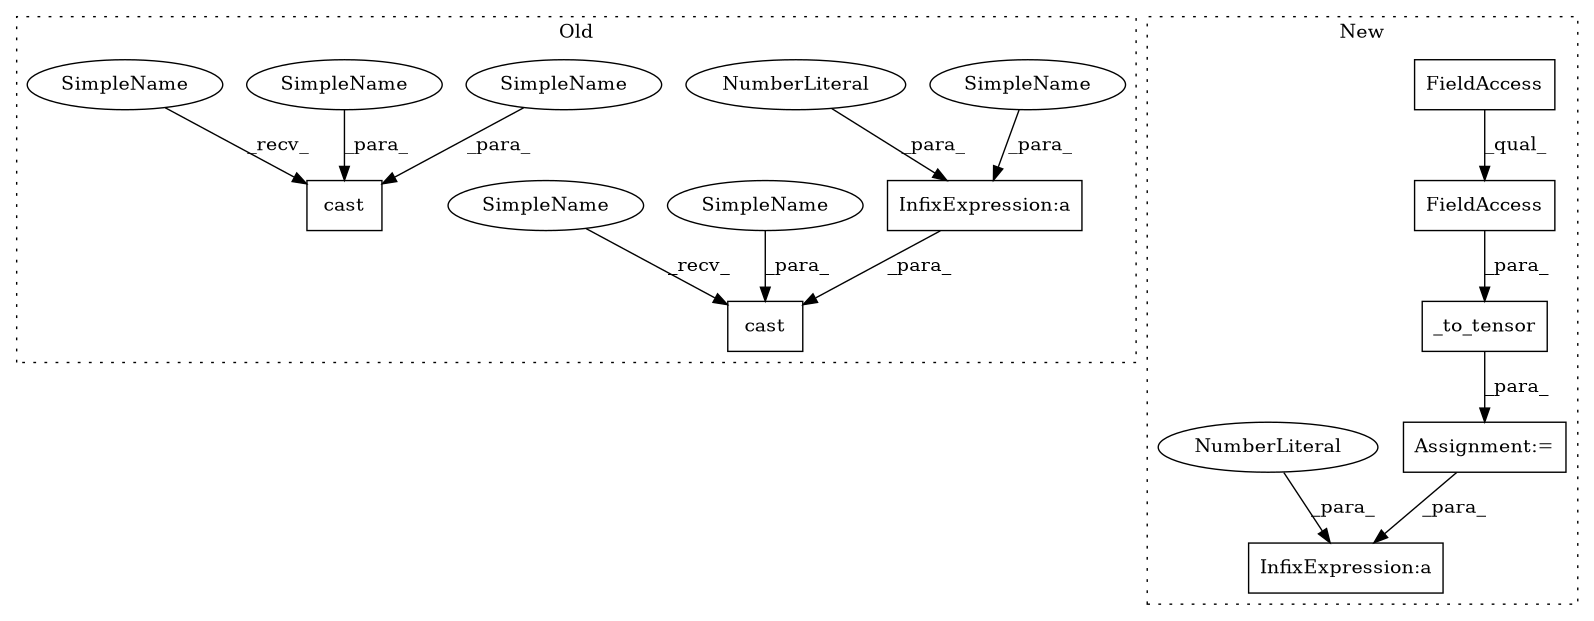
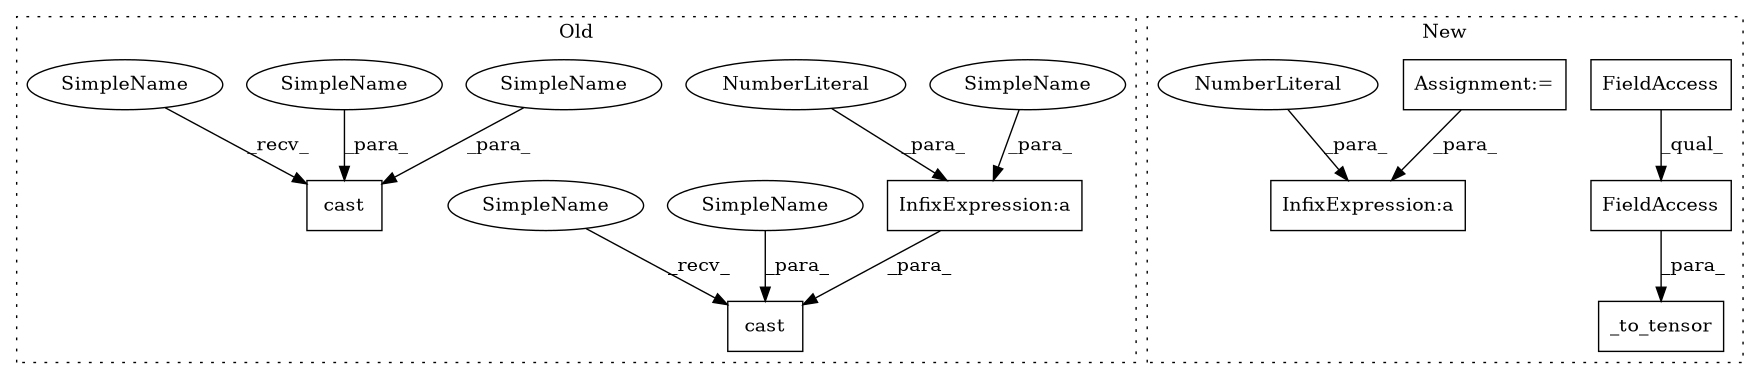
(1485, 380) -> none
